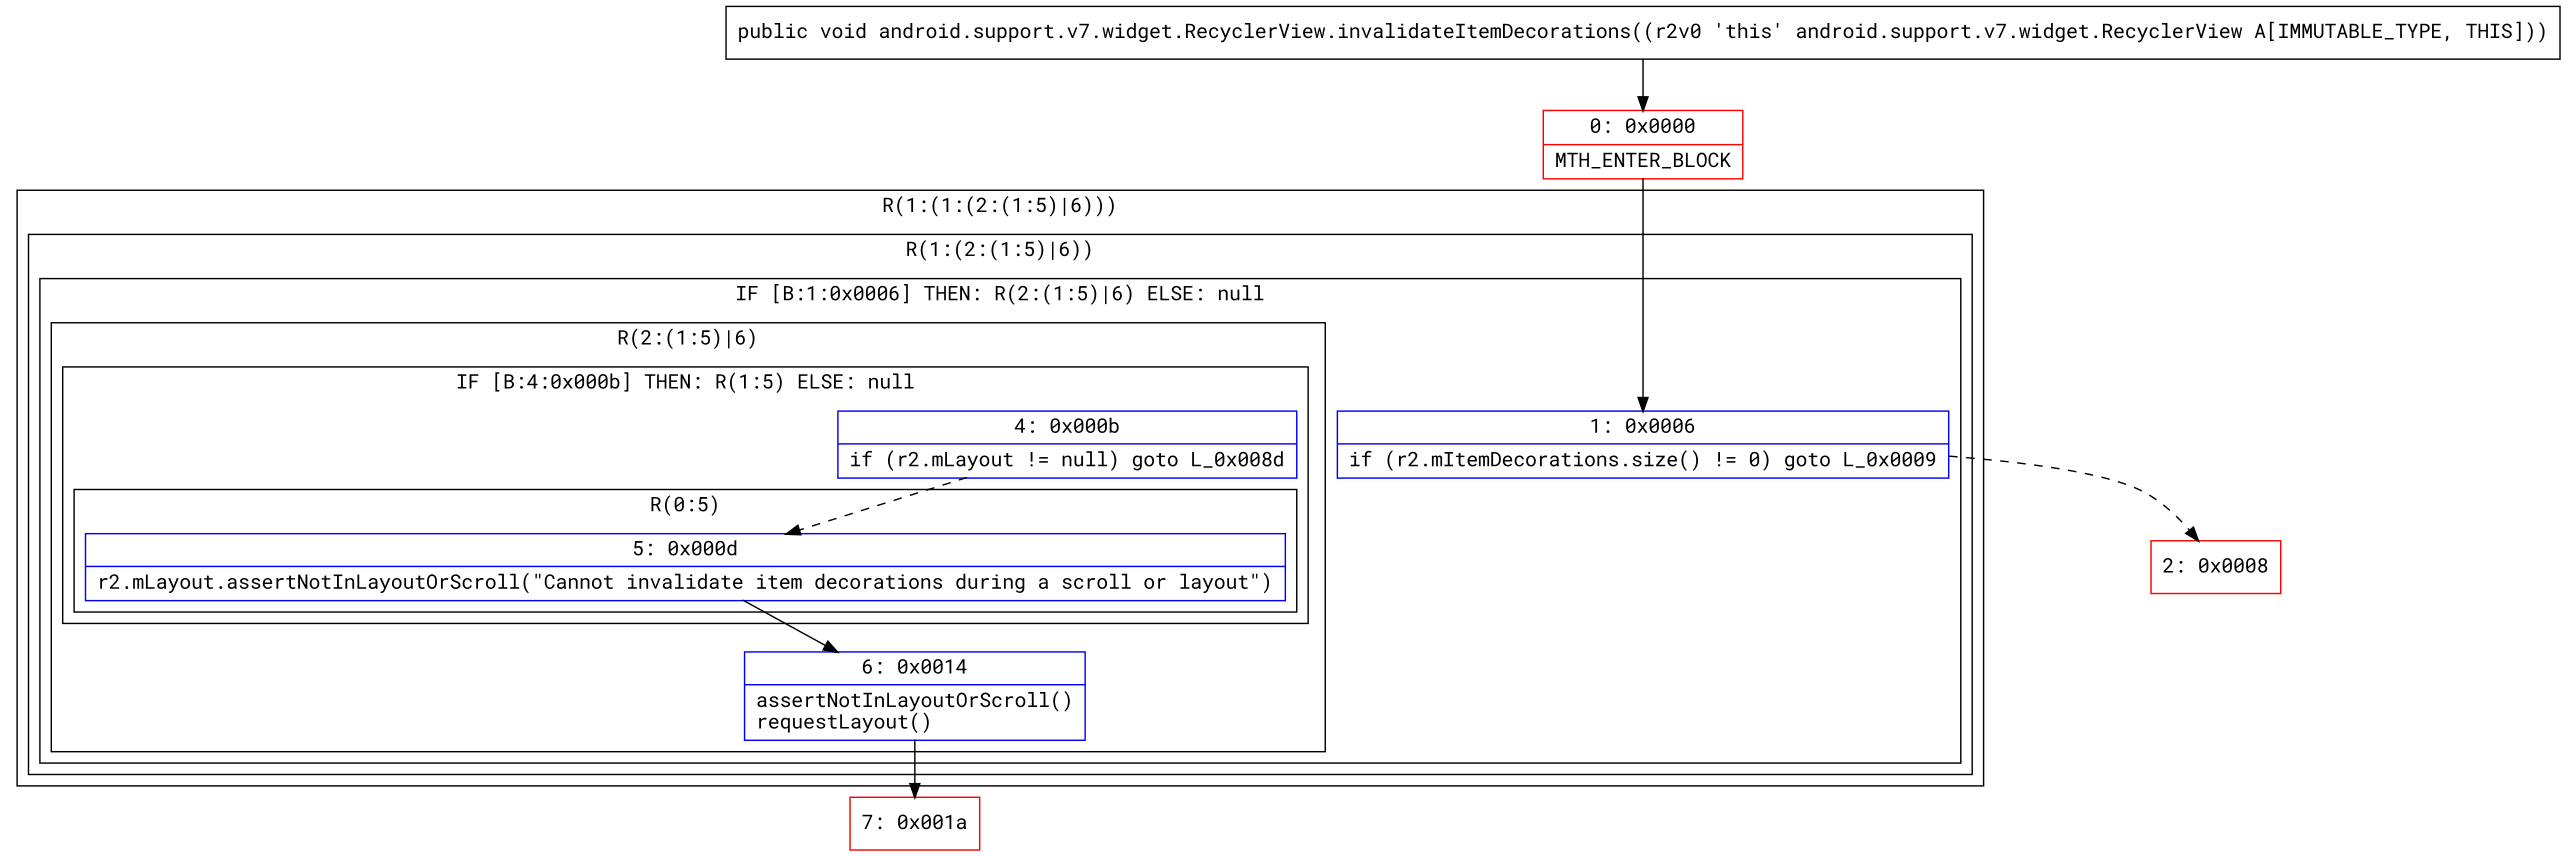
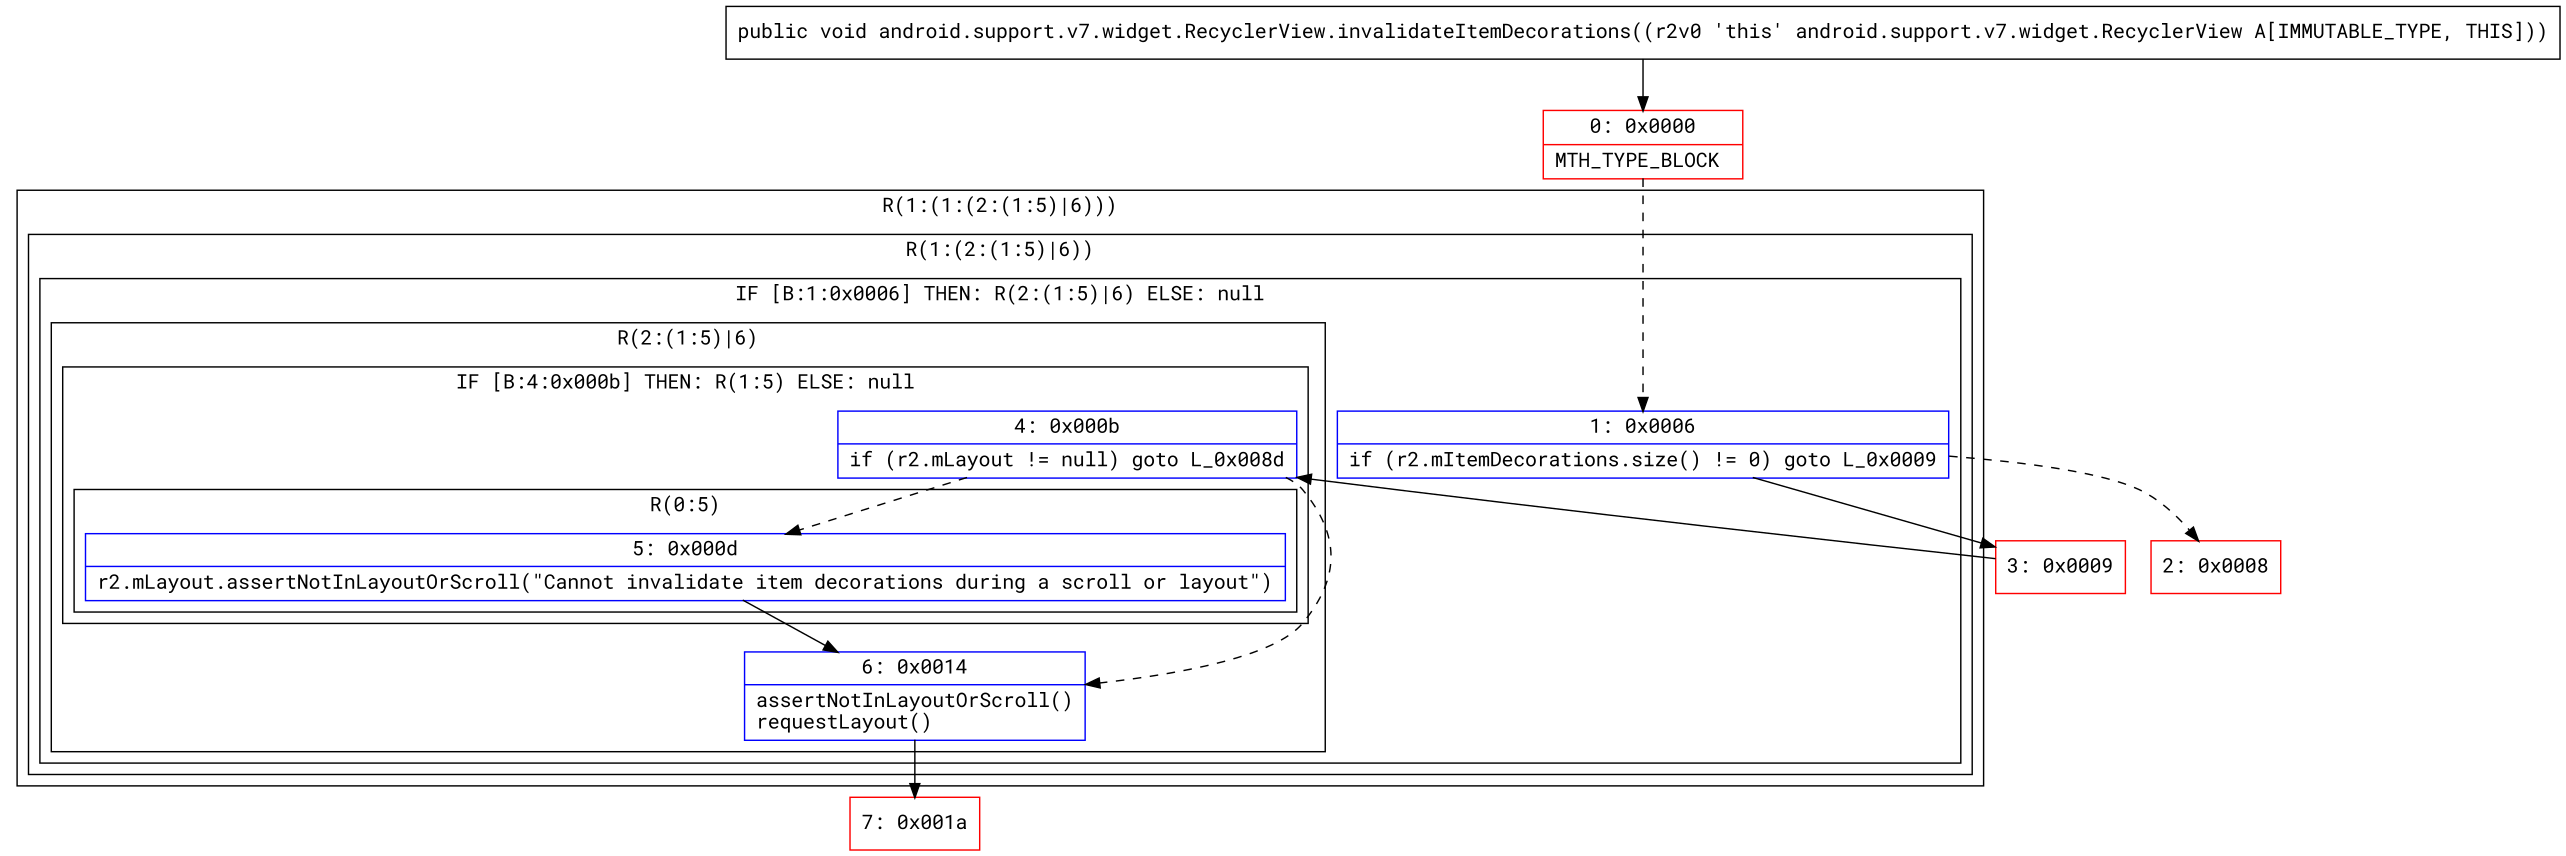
(1643, 161) -> (1637, 161)
(1643, 288) -> (1643, 288)
none -> (2061, 567)
none -> (1285, 637)
